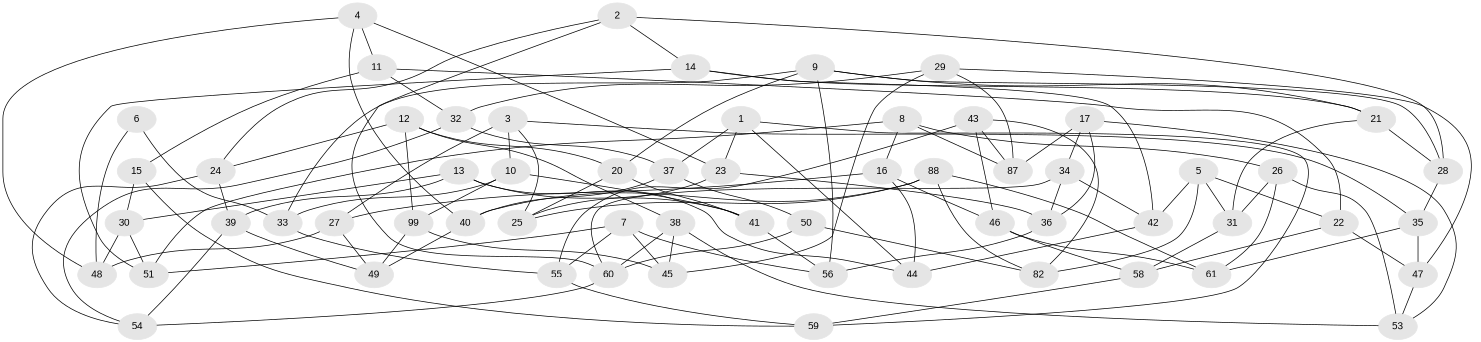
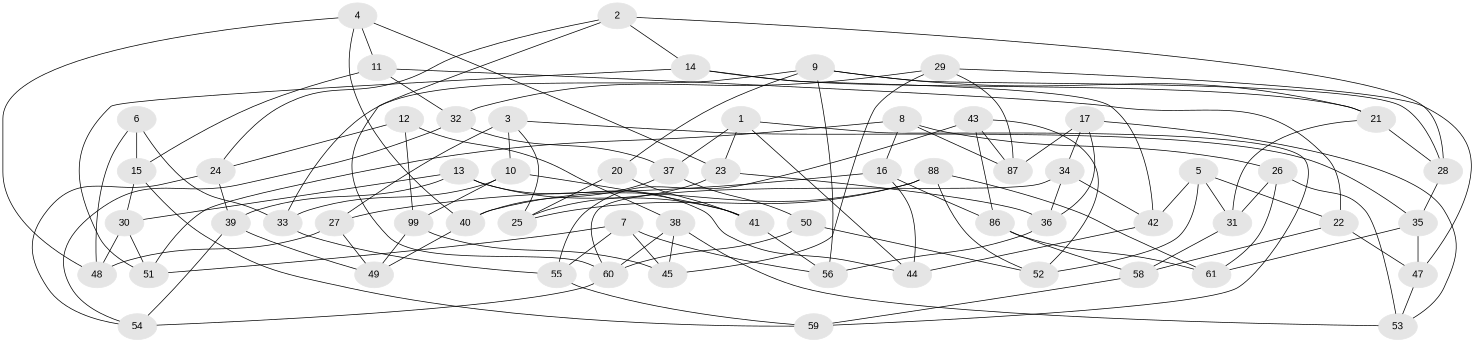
none -> (137, 145)
(547, 150) -> none
(995, 223) -> (995, 223)
(1039, 275) -> (1039, 275)
